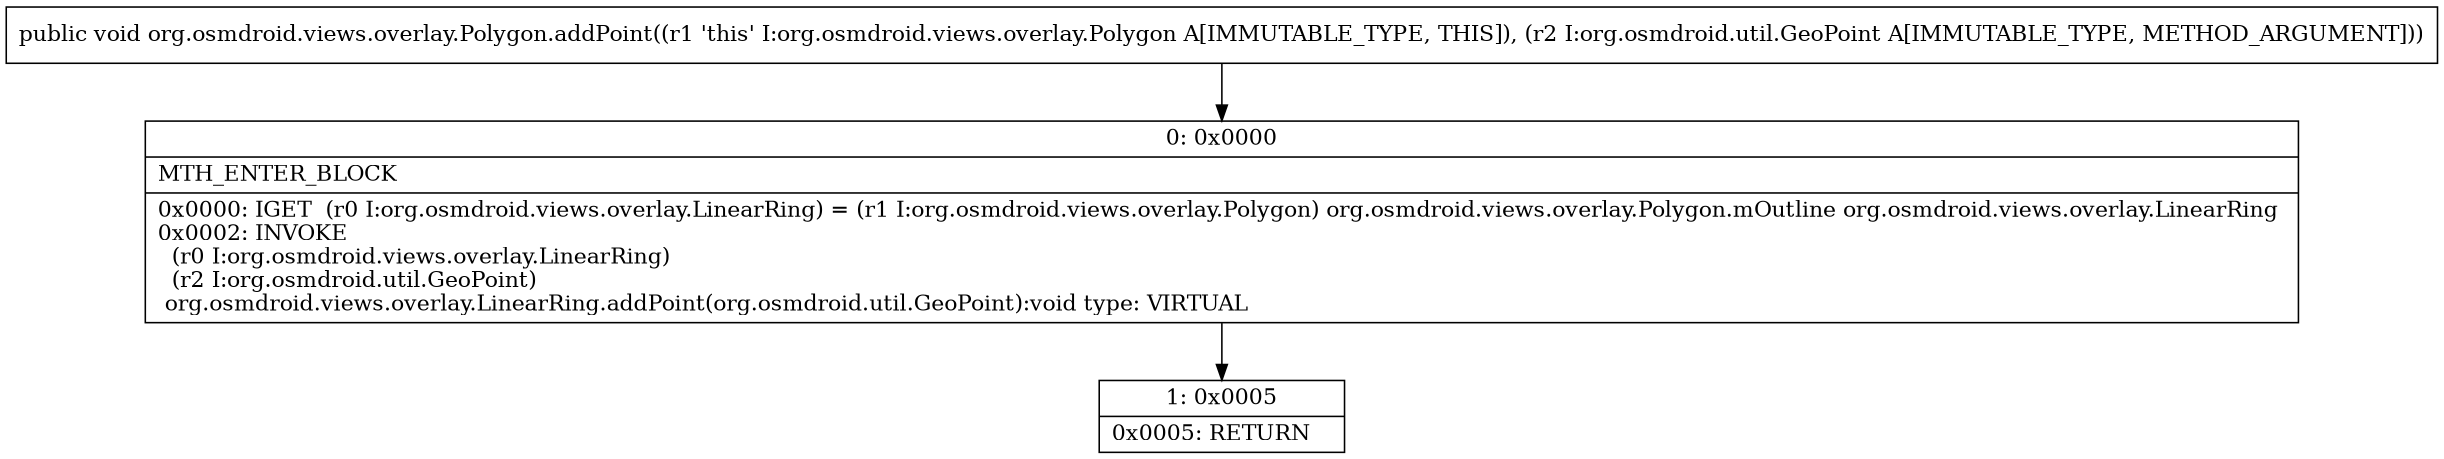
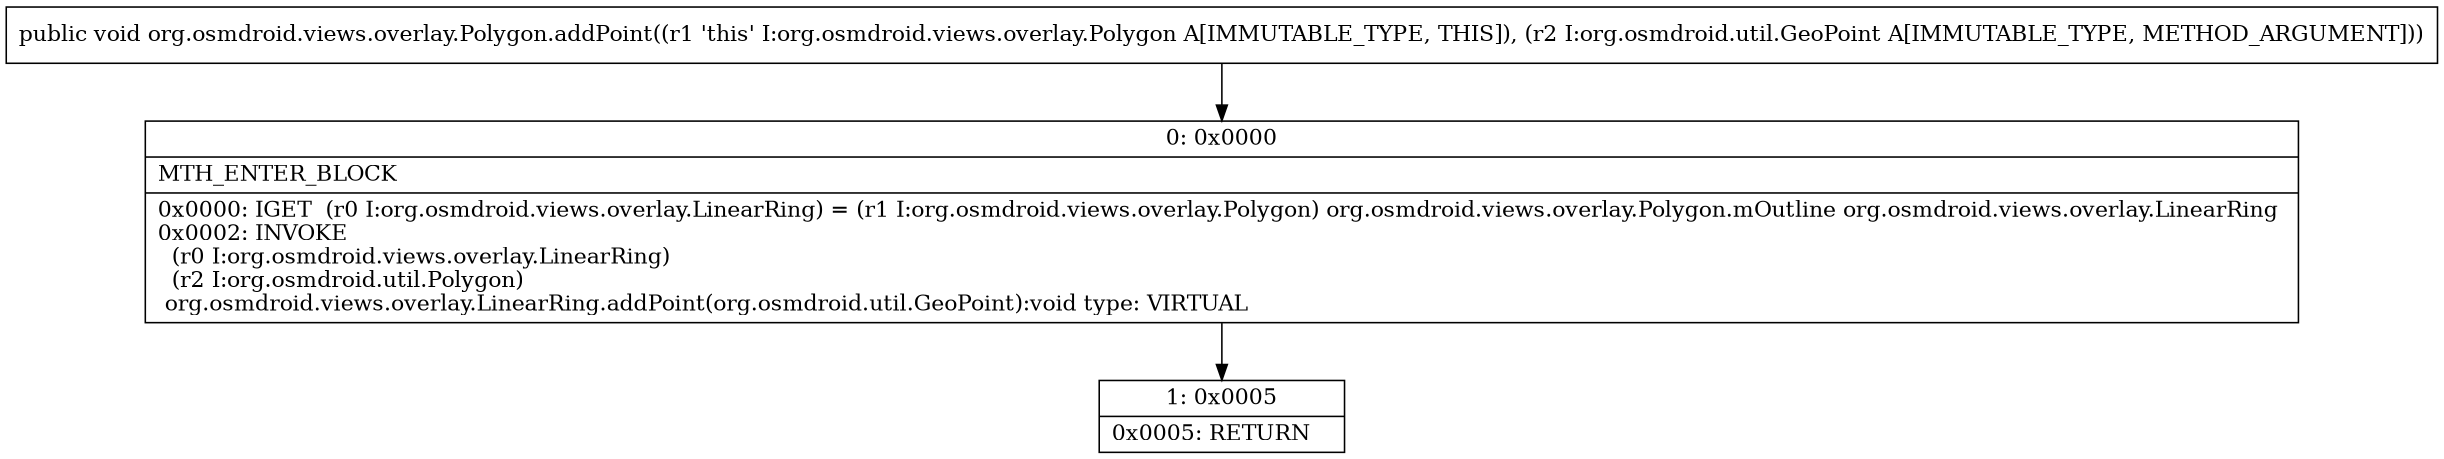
(348, 280) -> (341, 280)
